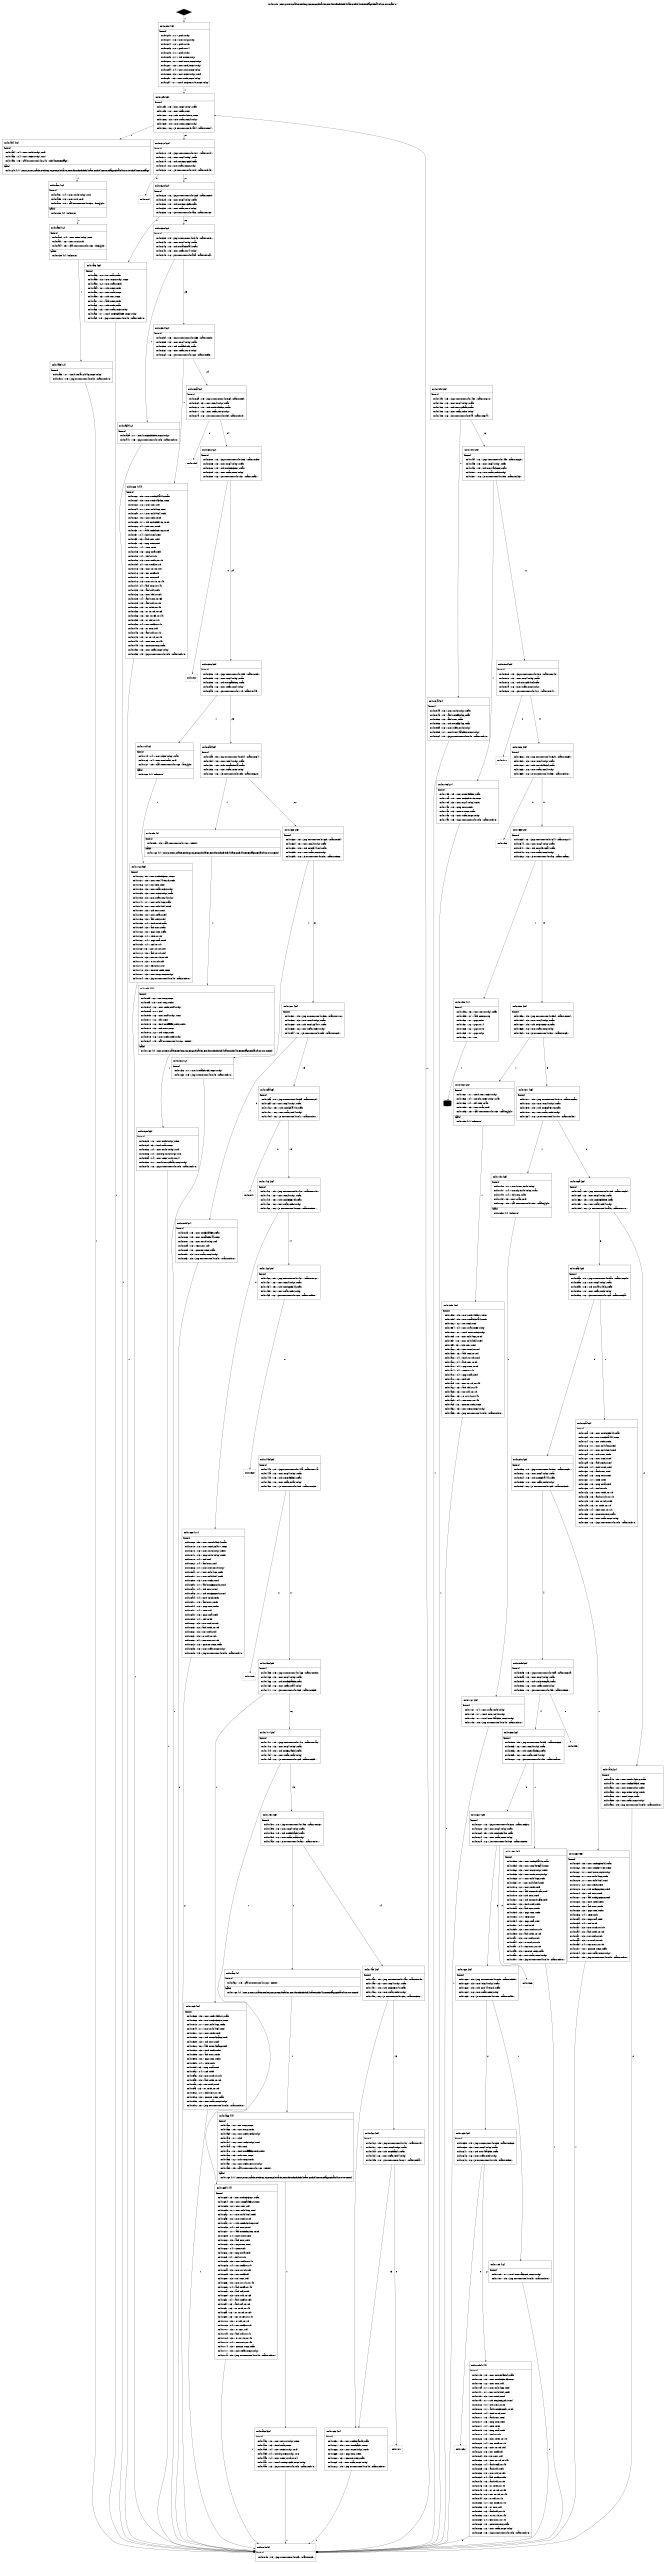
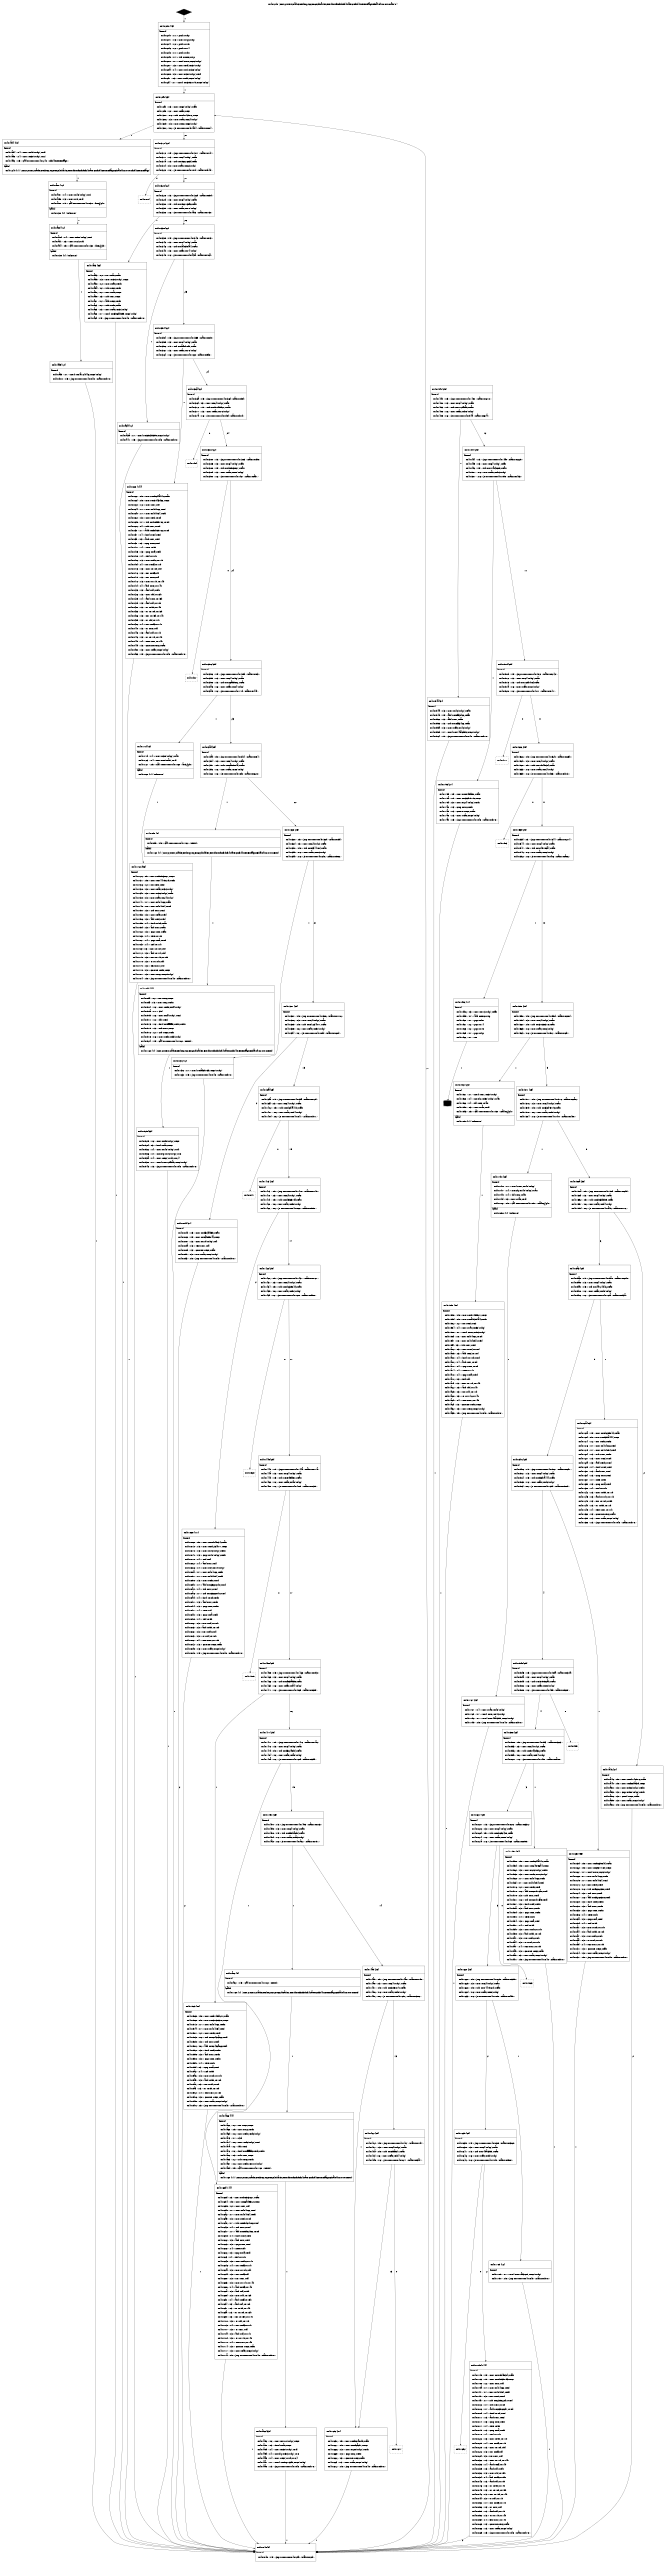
none -> (289, 1377)
